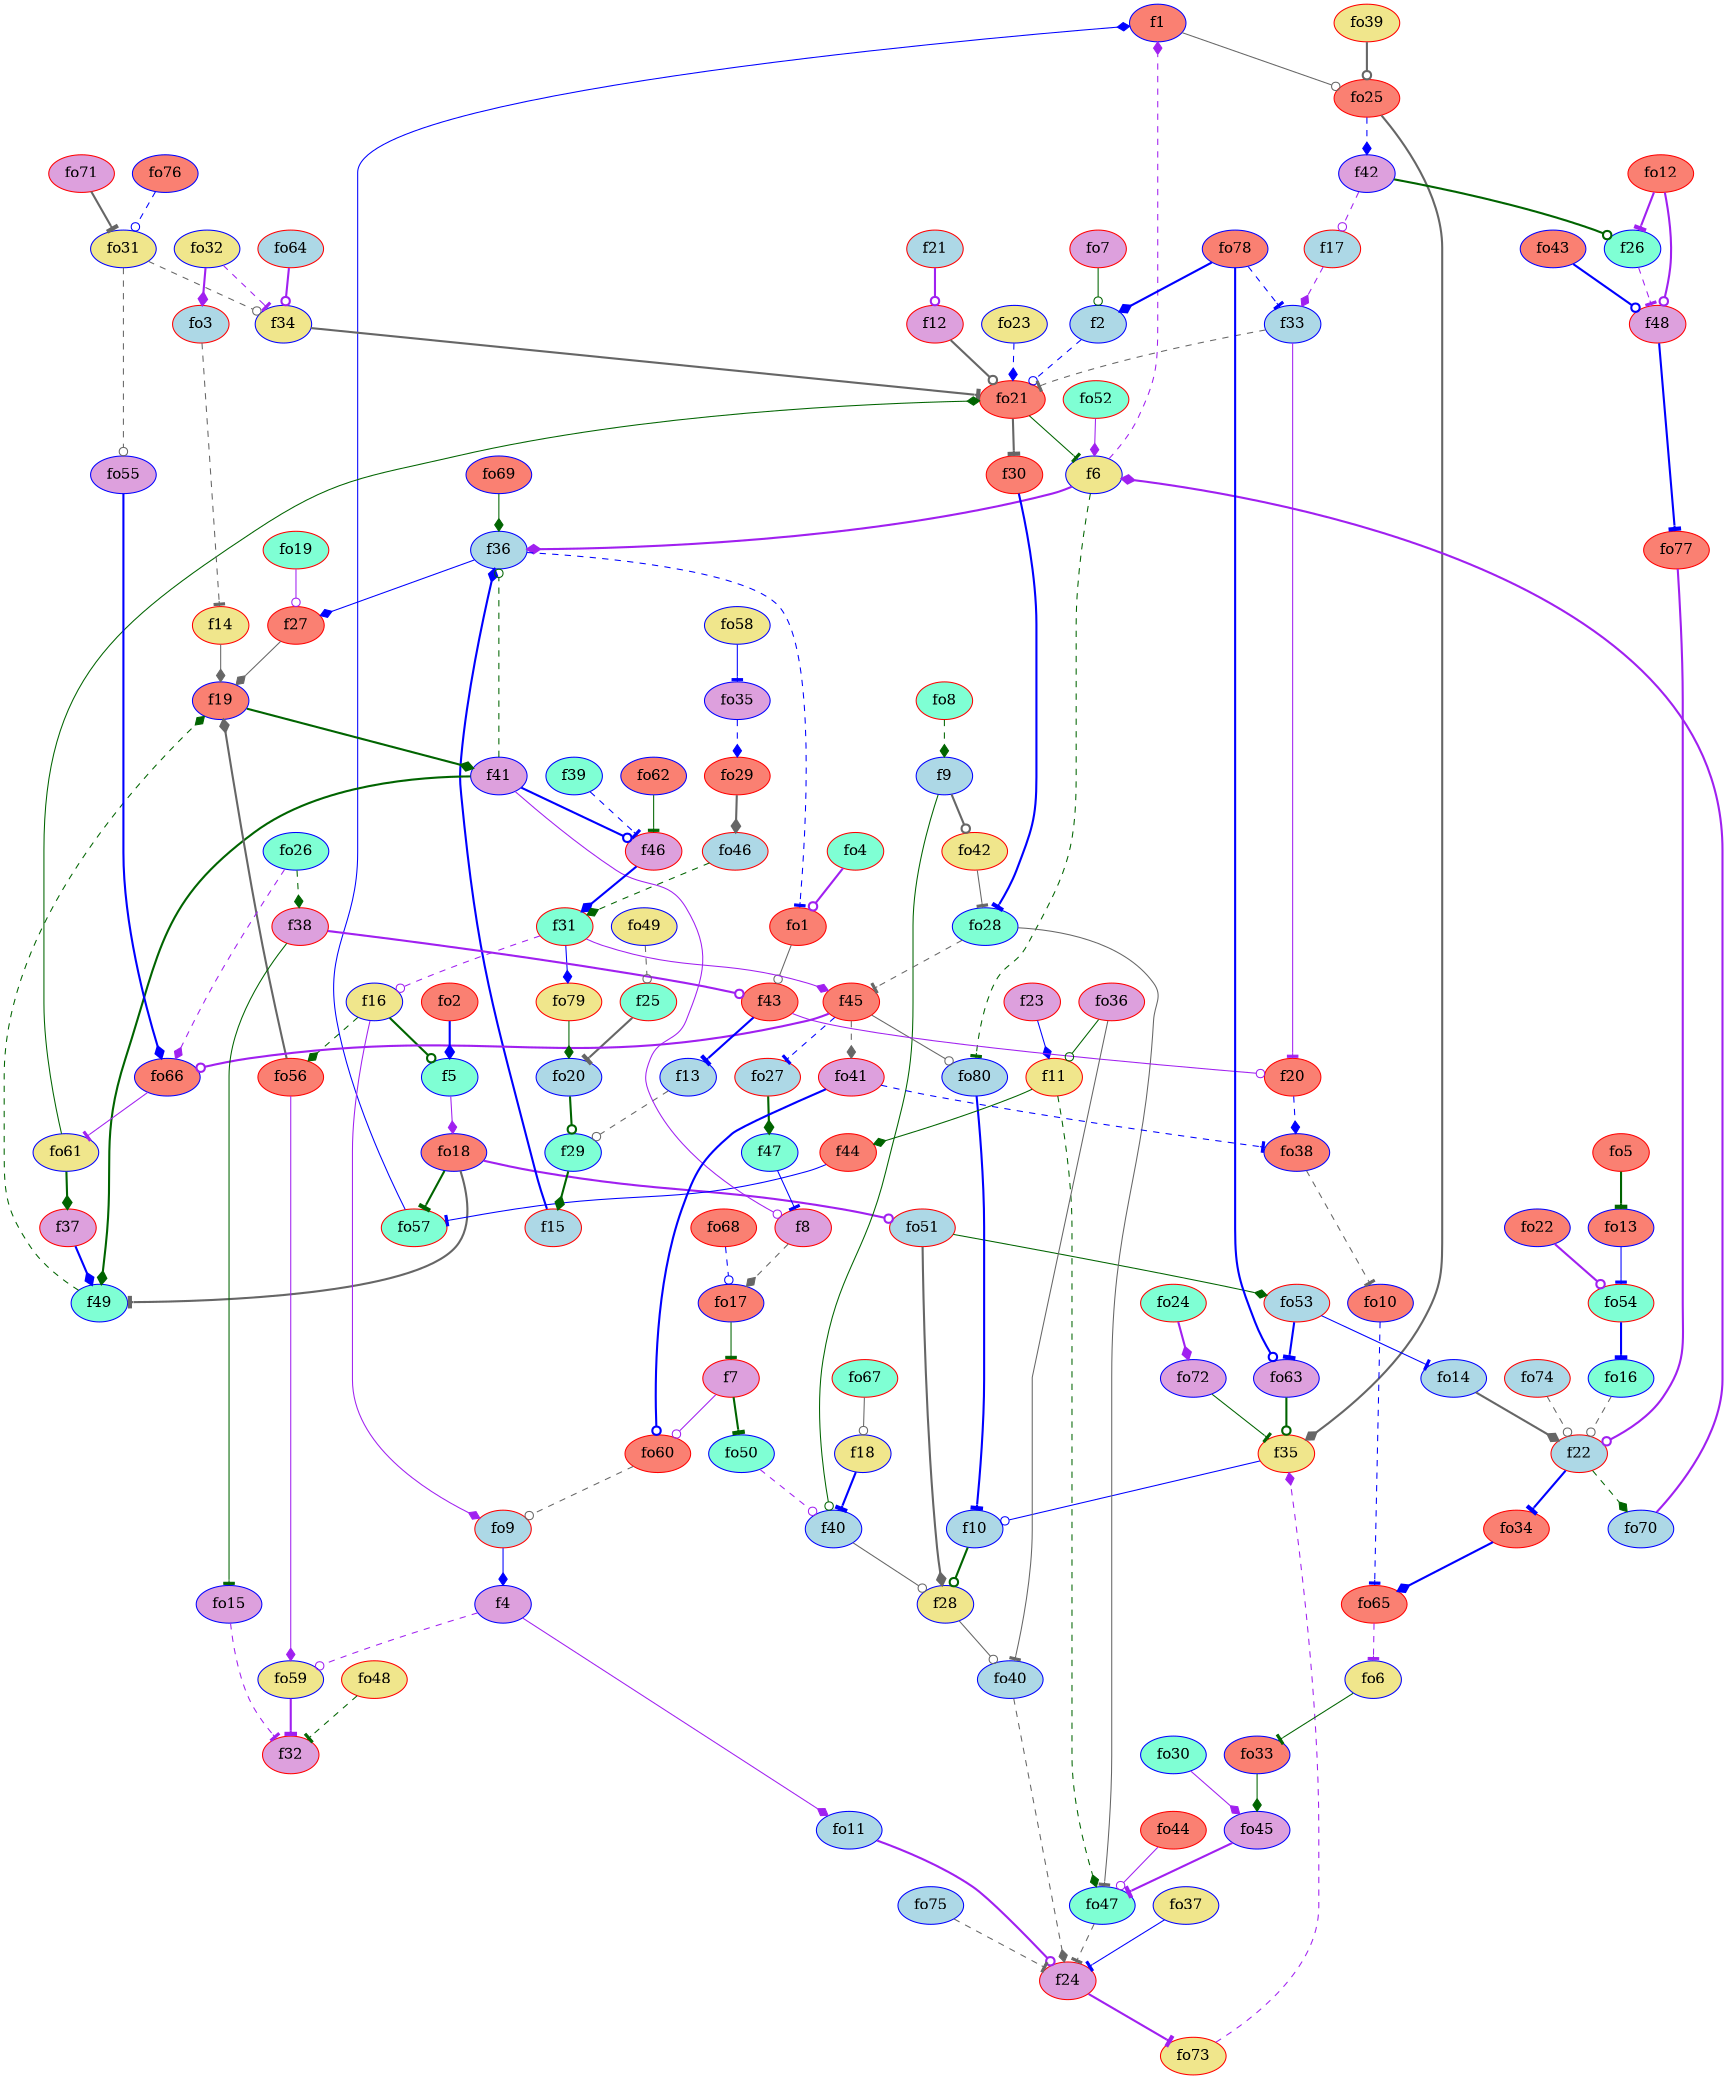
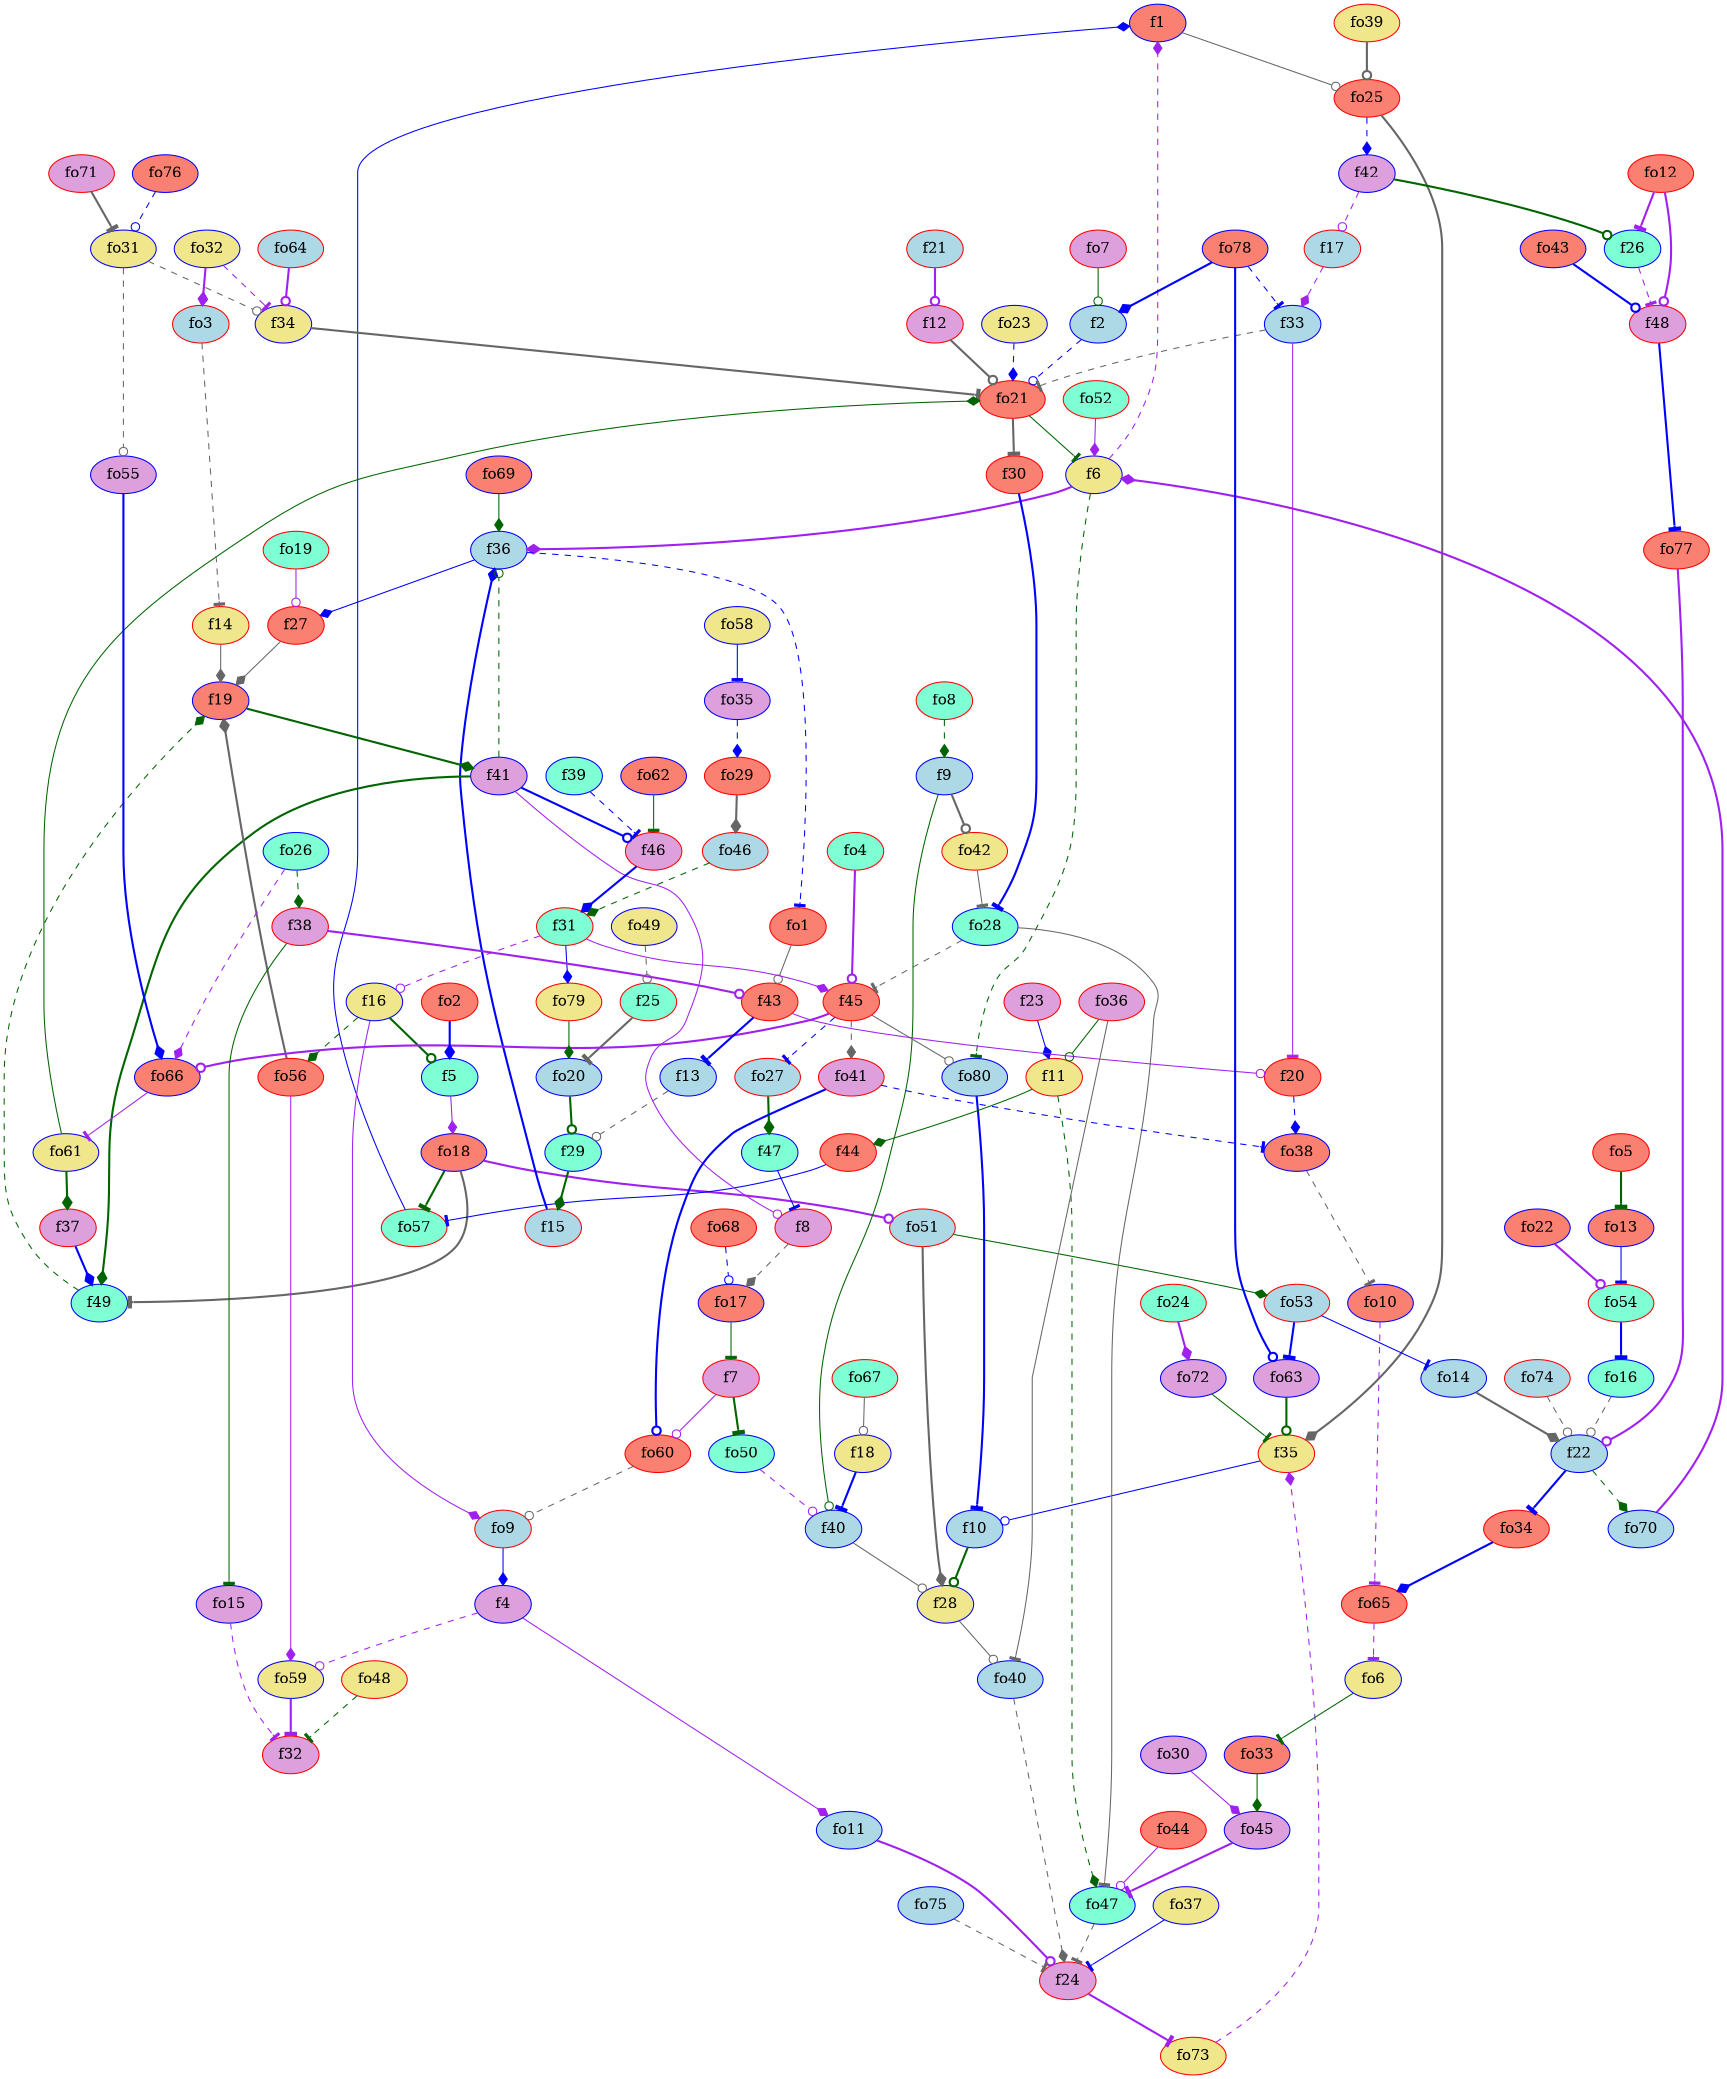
(829, 886) -> (854, 922)
(1377, 1451) -> (1377, 1451)
(1579, 1454) -> (1579, 1454)
(1173, 1755) -> (1173, 1755)
